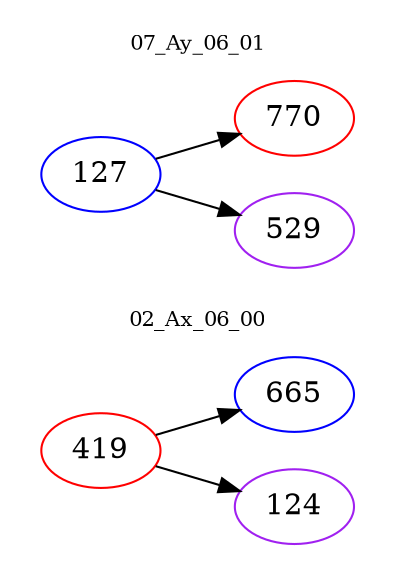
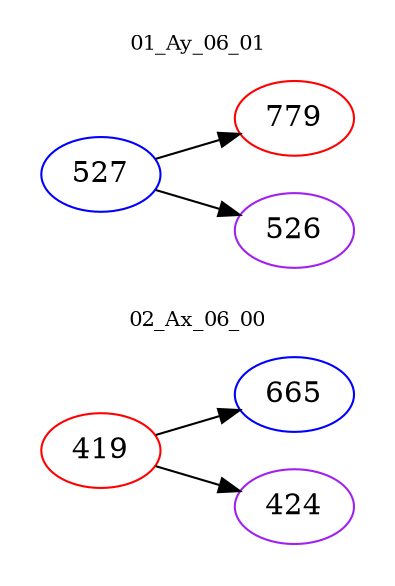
(198, 45) -> (198, 45)
(294, 118) -> (294, 118)
(101, 174) -> (101, 174)
(294, 230) -> (294, 230)
(294, 507) -> (294, 507)
